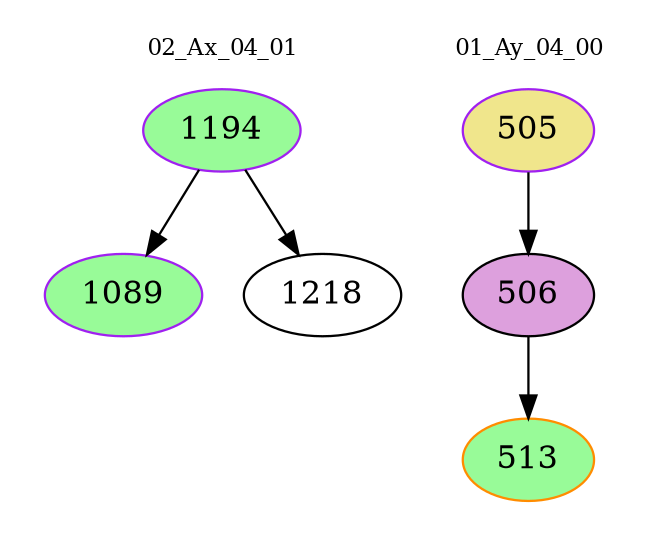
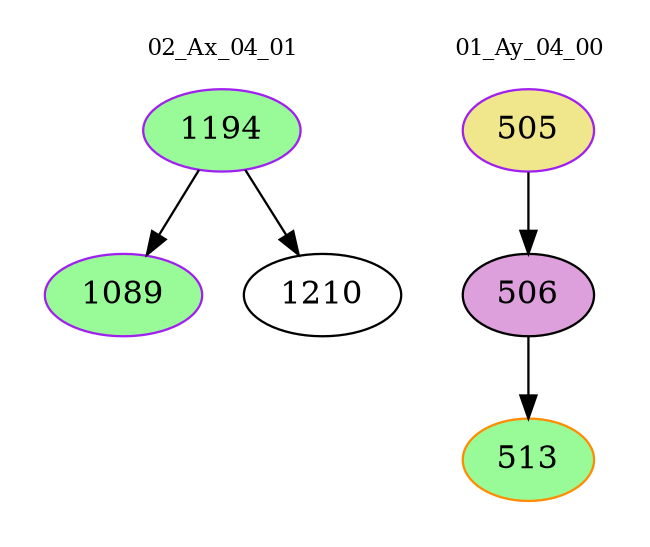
(323, 295) -> (323, 295)
